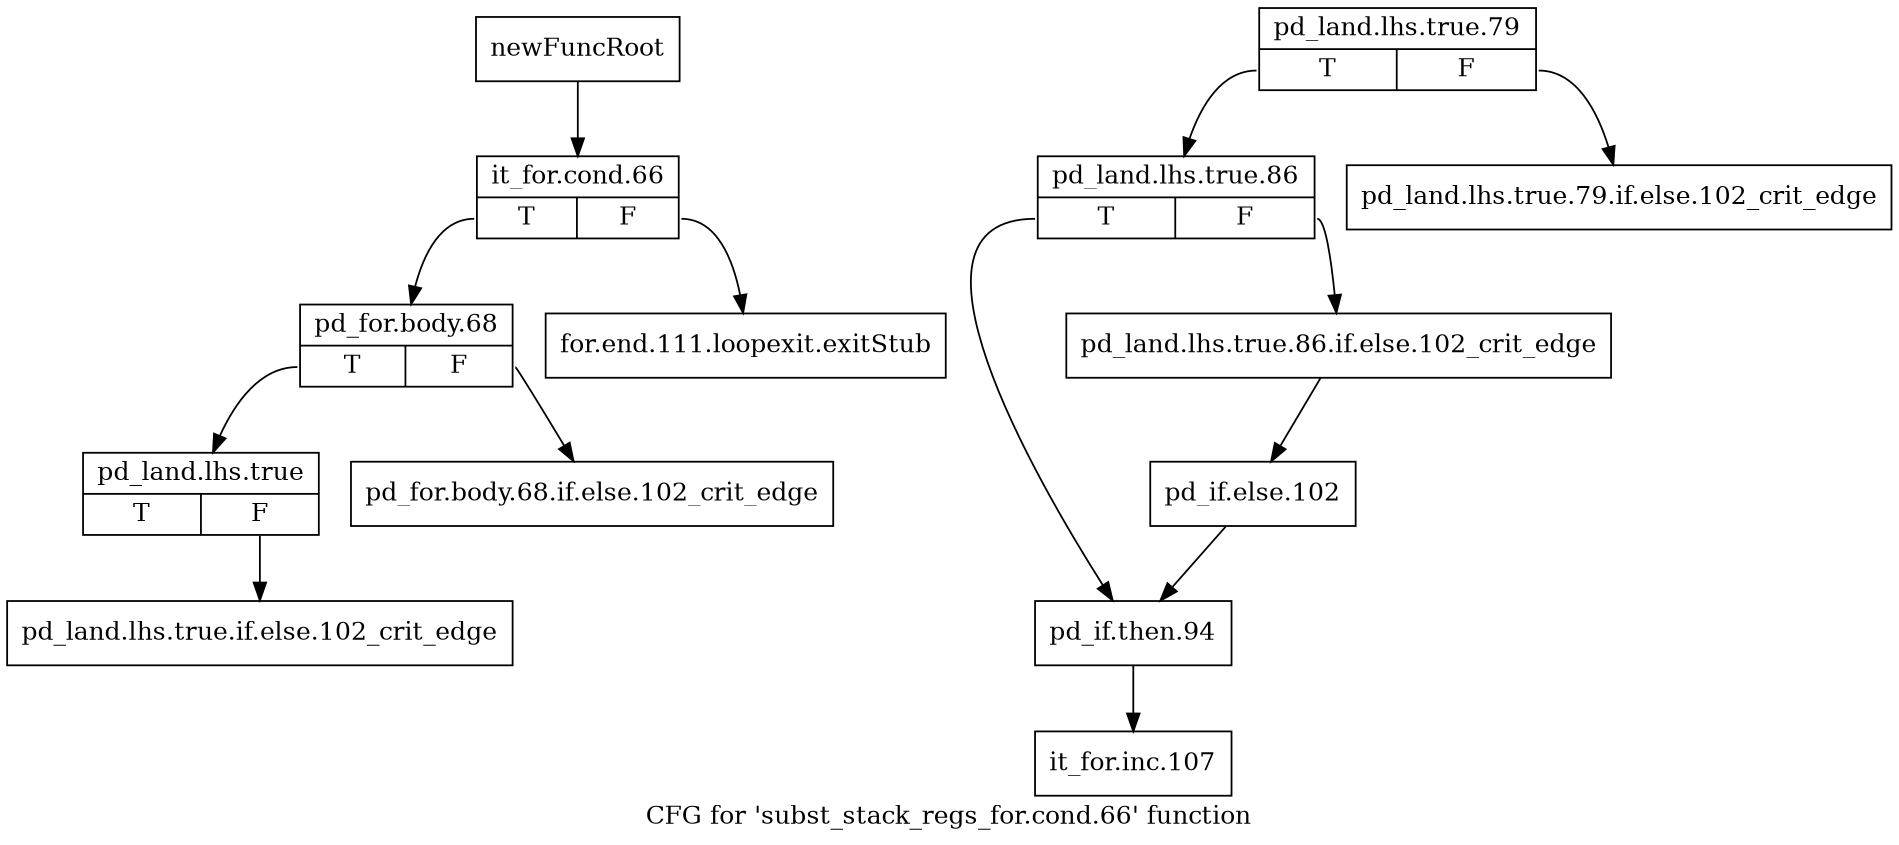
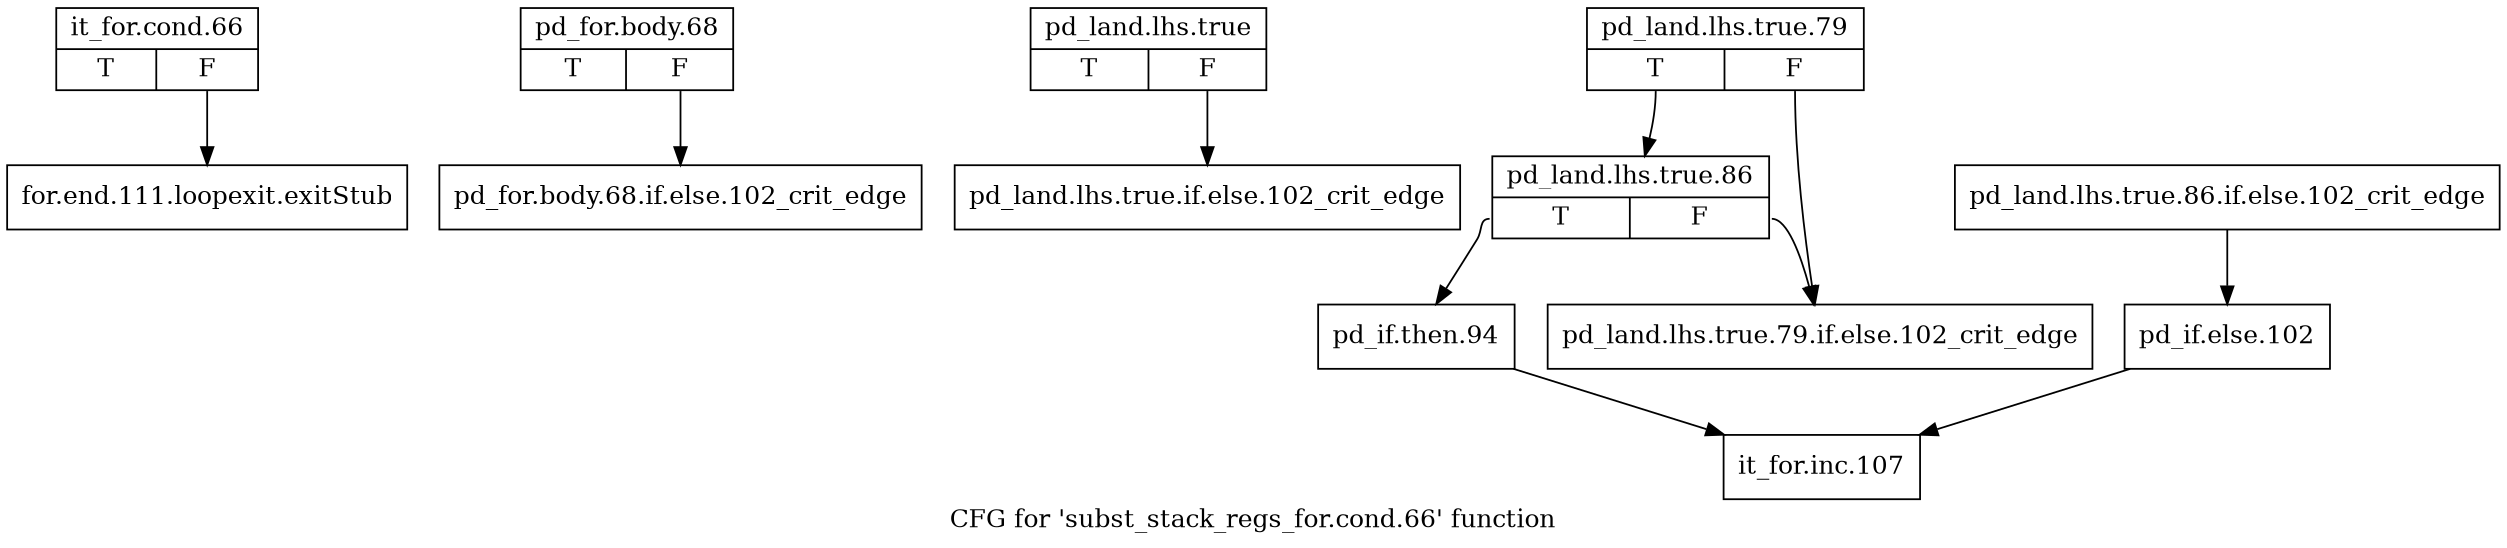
(578, 49) -> none
(434, 242) -> none
(1330, 255) -> (1796, 247)
(249, 390) -> none
(1199, 557) -> (2034, 399)
